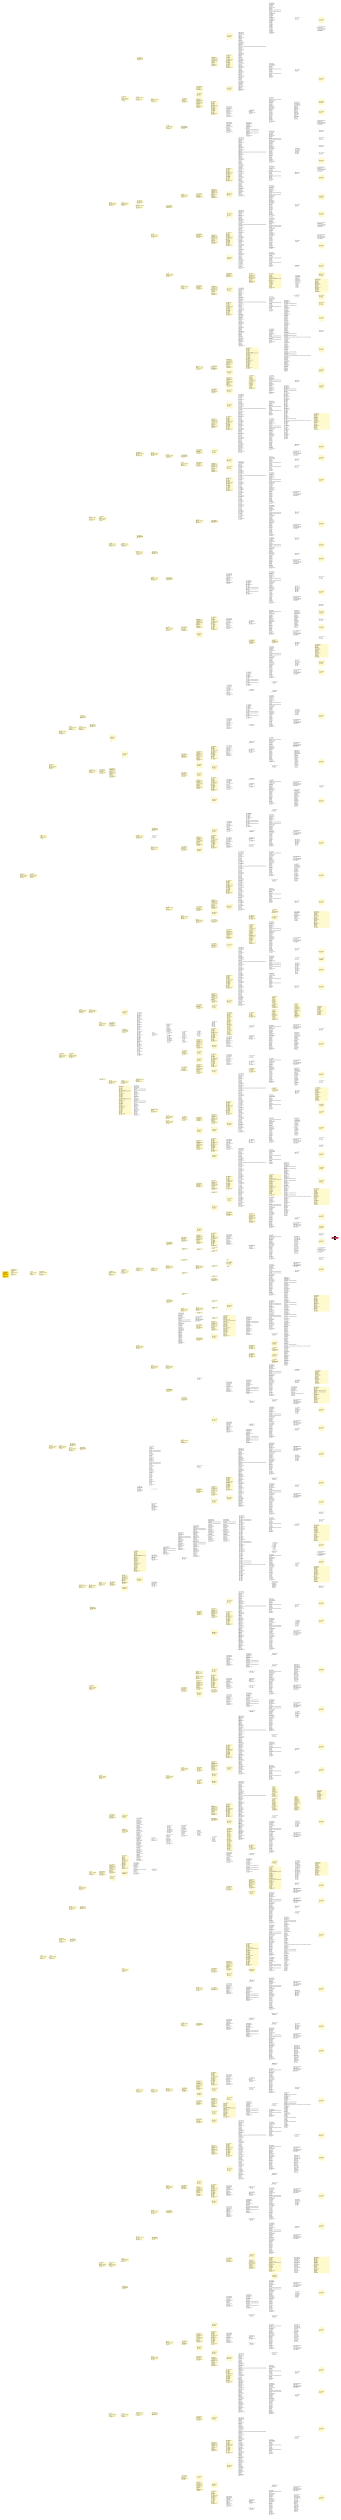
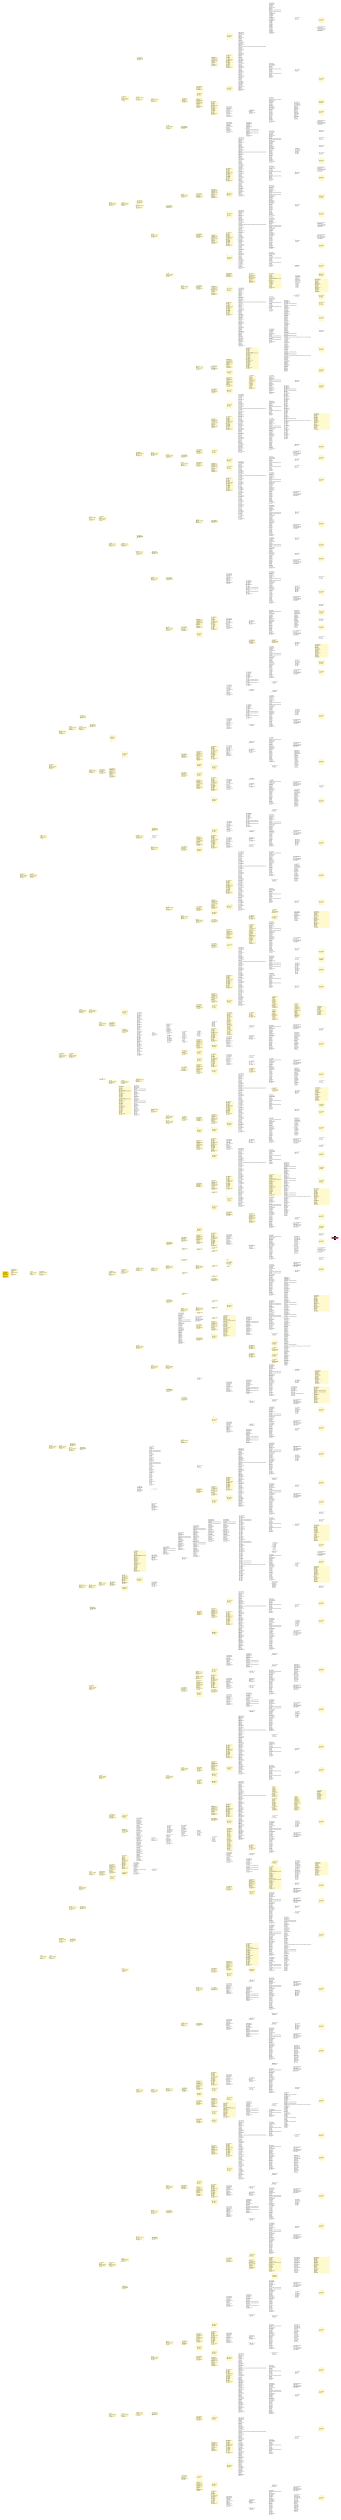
none -> (297, 1110)
